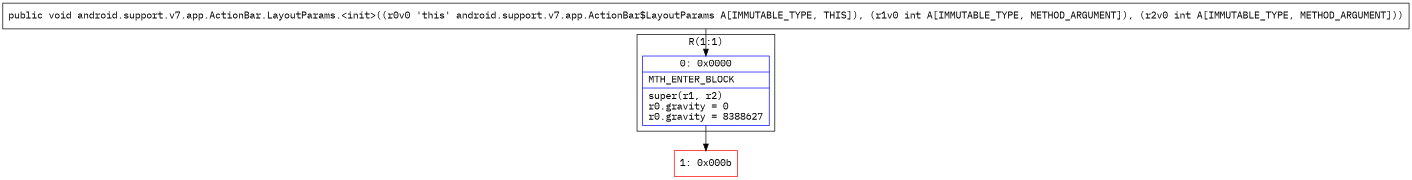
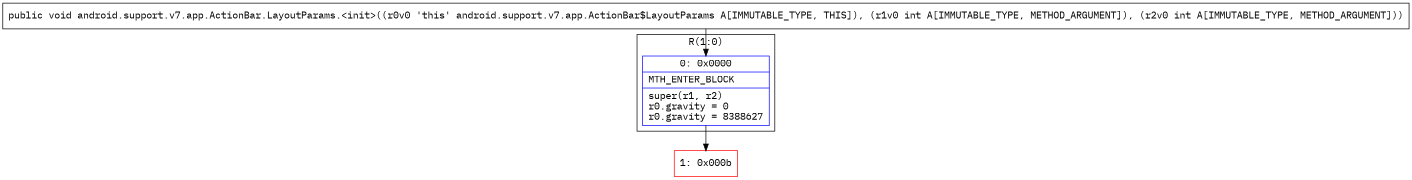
(706, 42) -> (706, 42)
